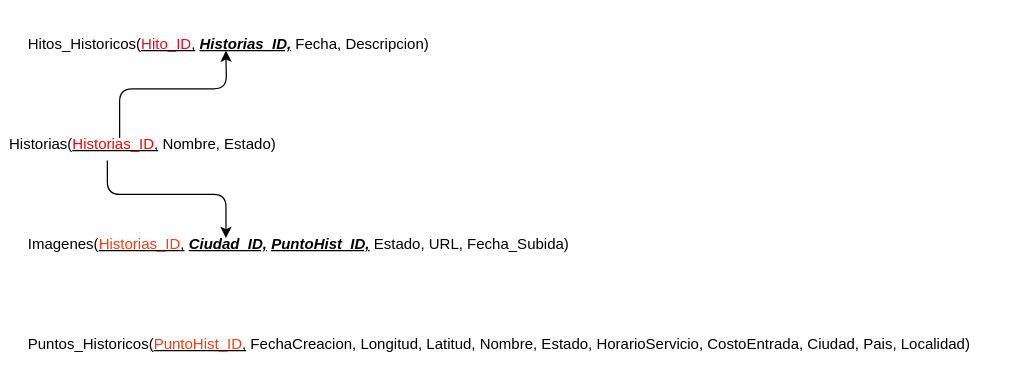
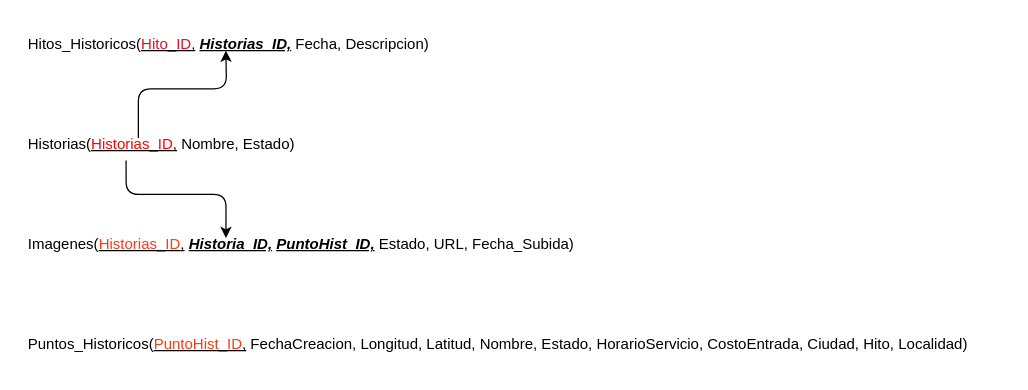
(157, 144) -> (176, 144)
(312, 244) -> (318, 244)
(541, 344) -> (541, 344)
